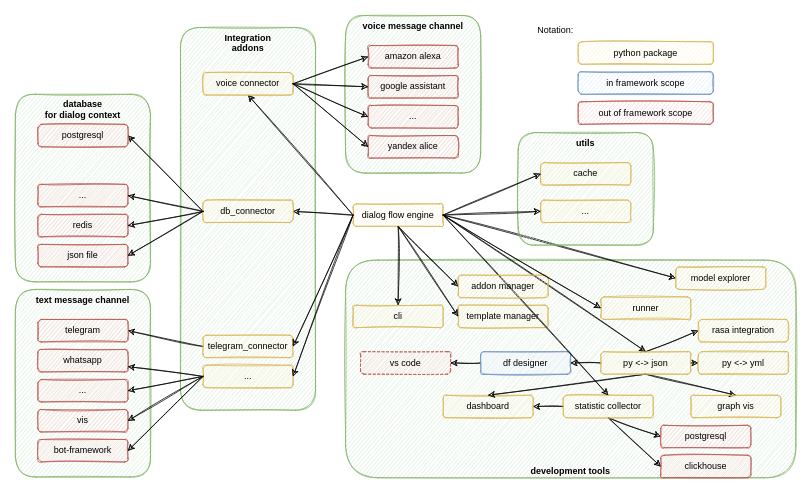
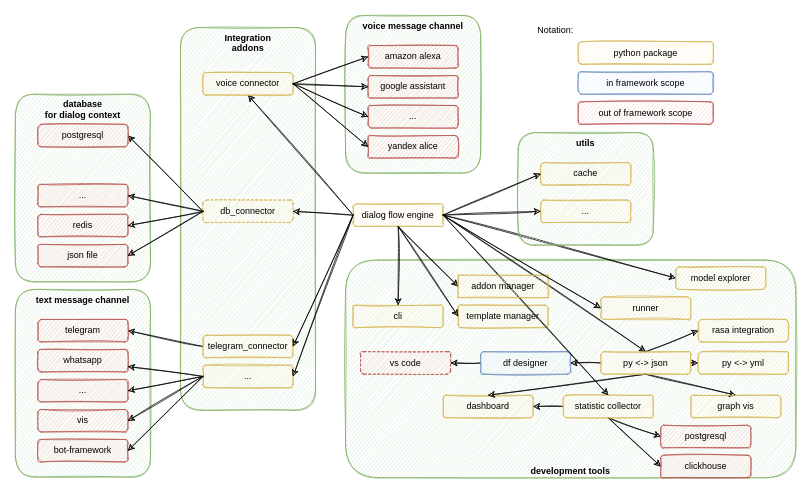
(248, 211) -> (248, 211)
(503, 286) -> (503, 286)
